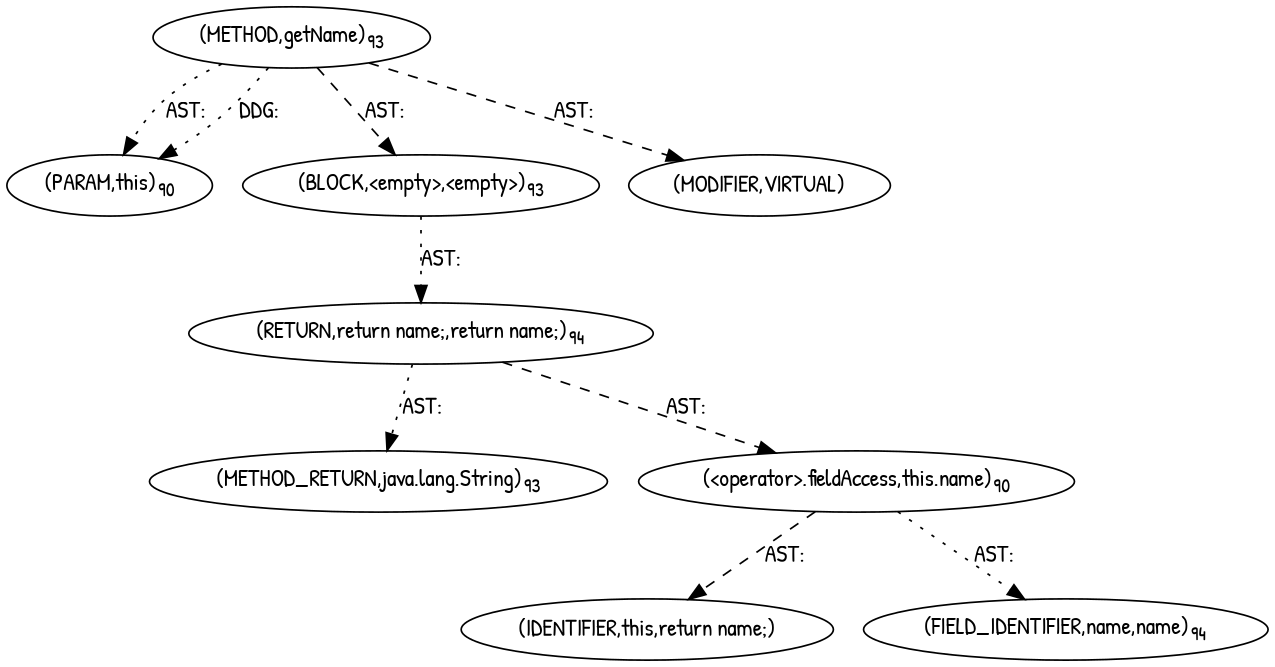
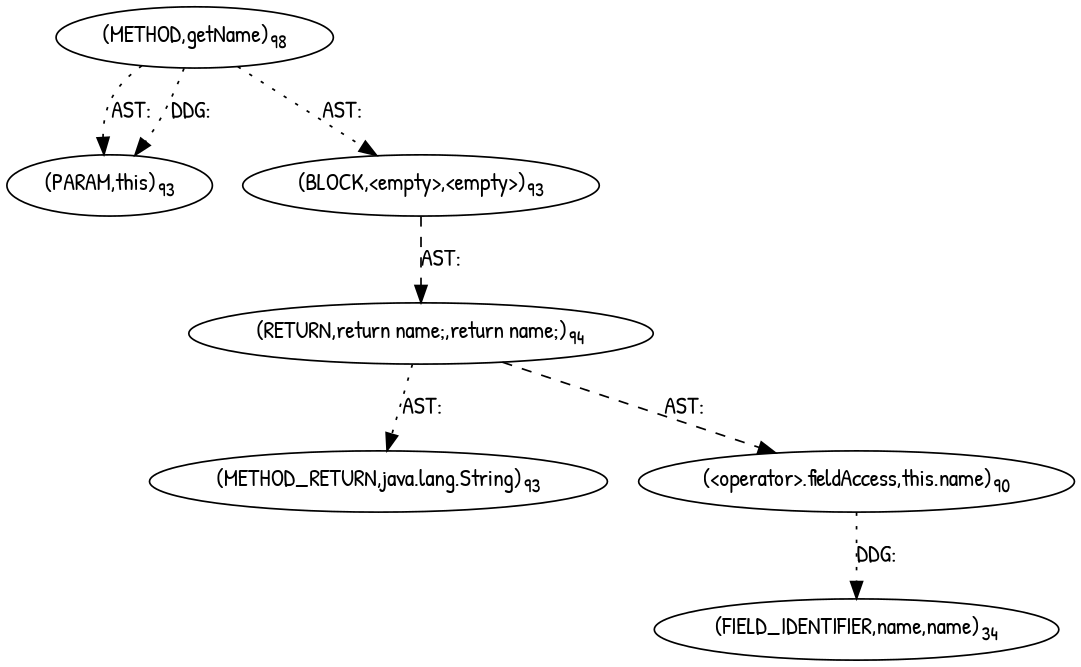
(376, 35) -> (279, 35)
(350, 105) -> (300, 106)
(167, 183) -> (167, 183)
(760, 185) -> none
(421, 251) -> (421, 251)
(997, 556) -> (880, 556)
(1199, 627) -> (990, 627)
(647, 630) -> none
